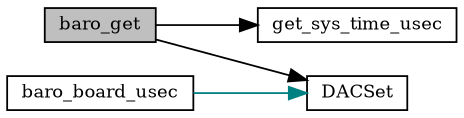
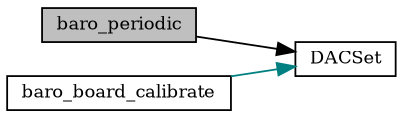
(100, 25) -> (119, 25)
(357, 25) -> none
(100, 93) -> (119, 93)
